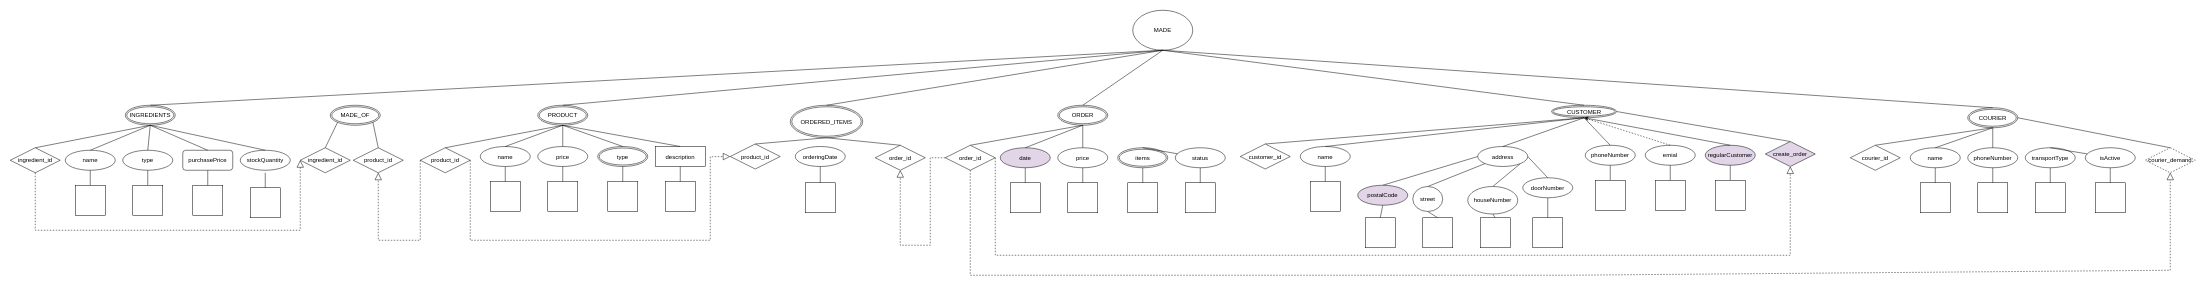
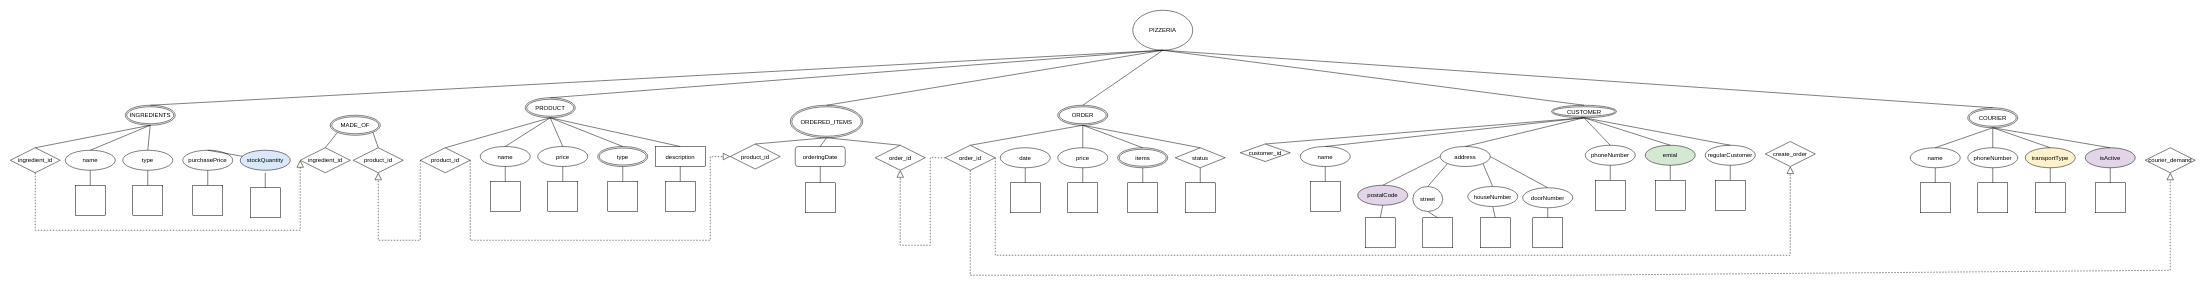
(1163, 30) -> (1163, 30)
(355, 115) -> (355, 125)
(563, 115) -> (550, 108)
(1604, 121) -> (1604, 121)
(1703, 127) -> none
(1630, 132) -> (1630, 132)
(2094, 133) -> none
(1052, 137) -> none
none -> (1144, 137)
(1928, 137) -> none
(181, 139) -> (225, 153)
(212, 139) -> none
none -> (2056, 139)
none -> (823, 143)
(1160, 151) -> (1115, 137)
(2068, 151) -> (2023, 138)
(1790, 154) -> (1790, 154)
(1670, 155) -> (1670, 155)
(1730, 155) -> (1730, 155)
(820, 157) -> (820, 157)
(1265, 157) -> (1265, 153)
(1503, 157) -> (1465, 157)
(1025, 158) -> (1025, 158)
(1200, 158) -> (1200, 158)
(1875, 158) -> none
(2050, 158) -> (2050, 158)
(2110, 158) -> (2110, 158)
(208, 160) -> (208, 160)
(265, 160) -> (265, 160)
(2170, 160) -> (2170, 160)
(1548, 188) -> (1548, 198)
(1493, 200) -> (1493, 197)
